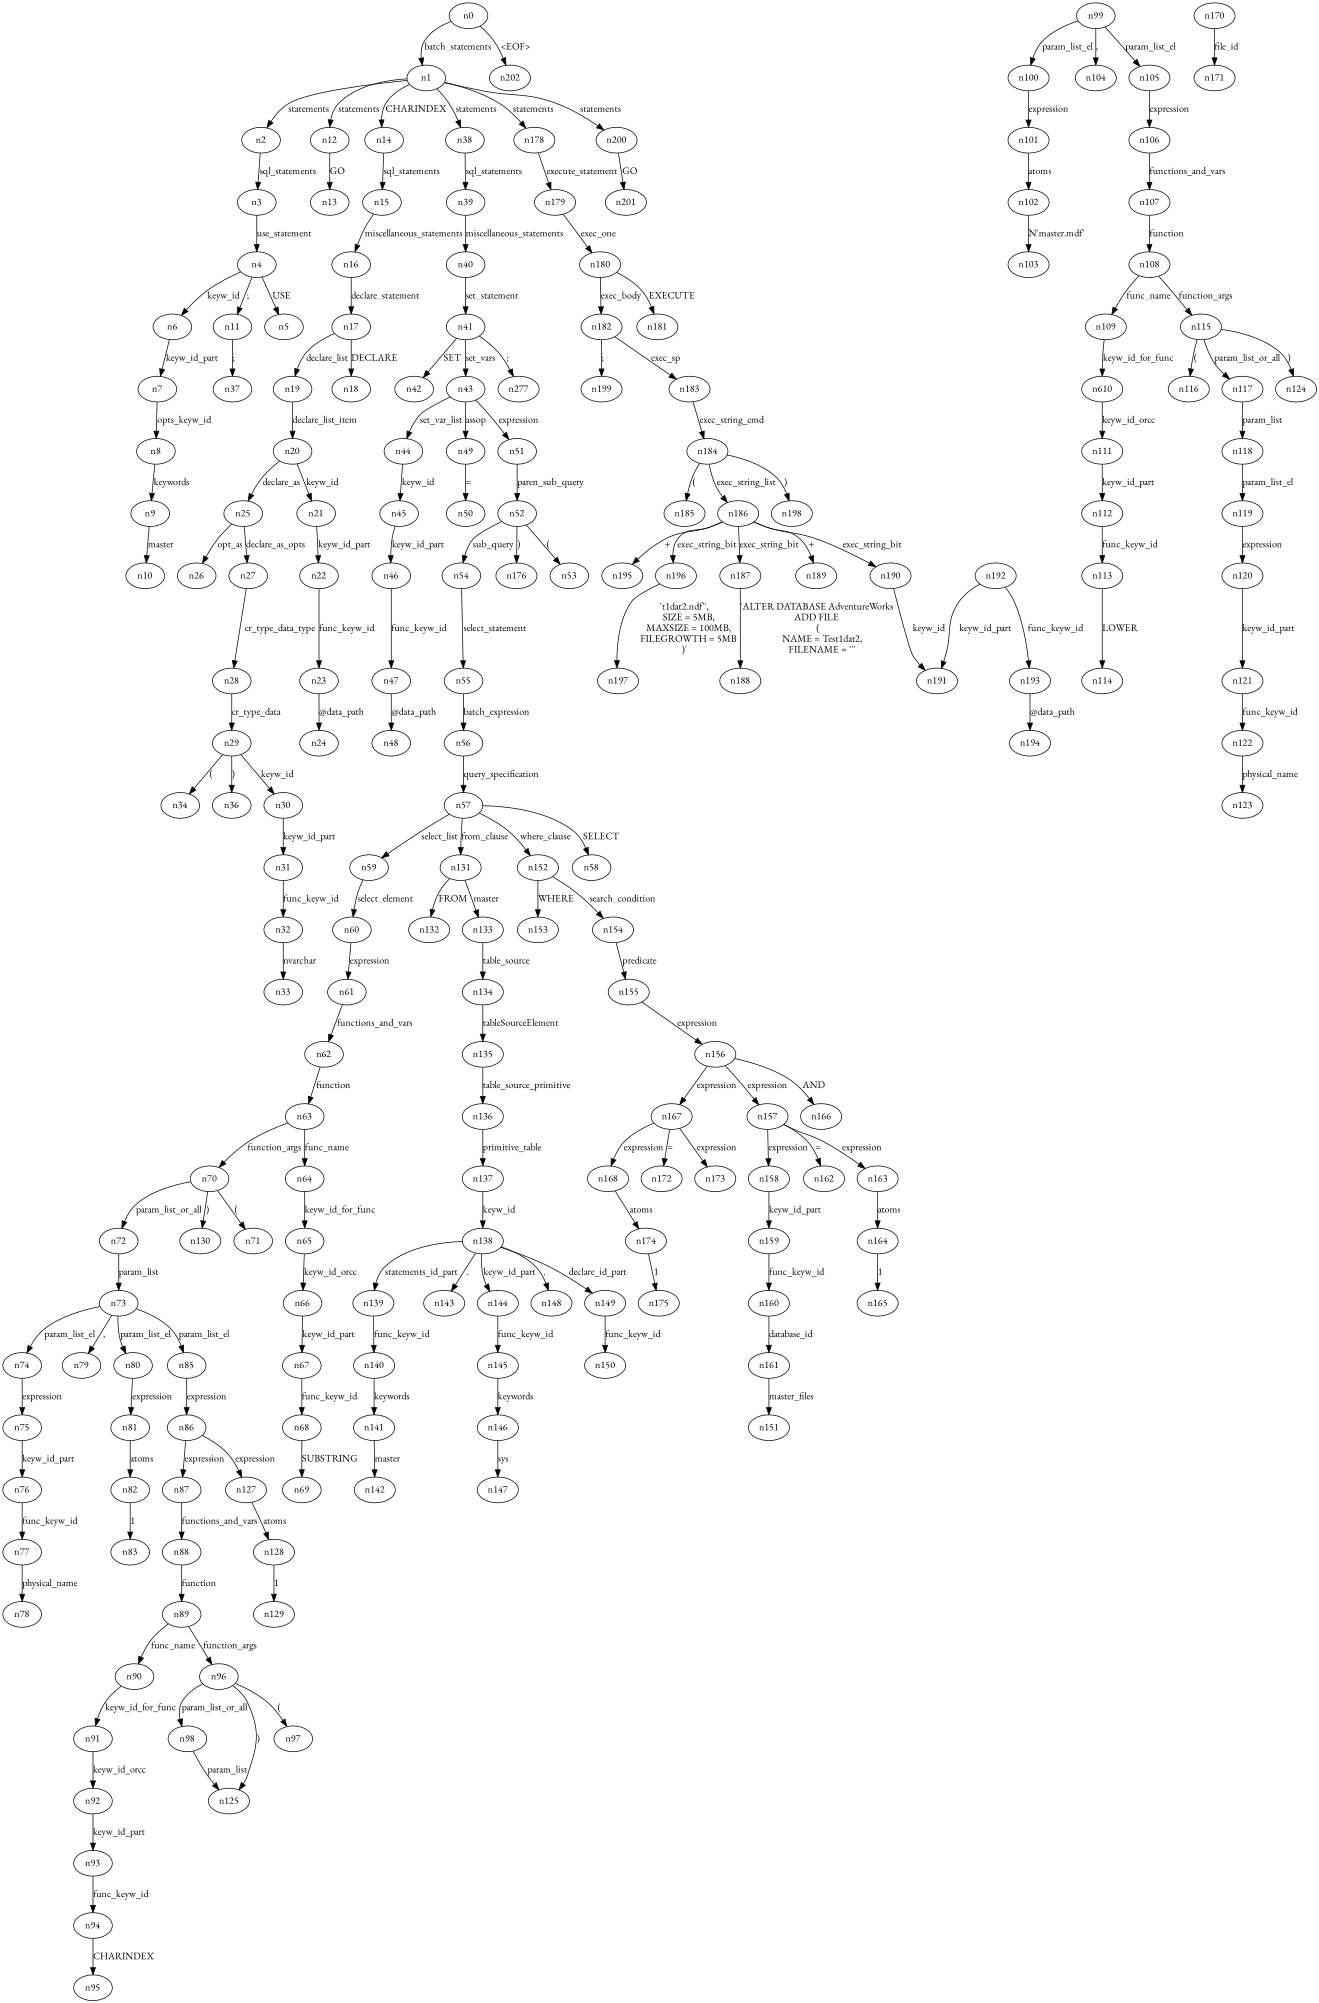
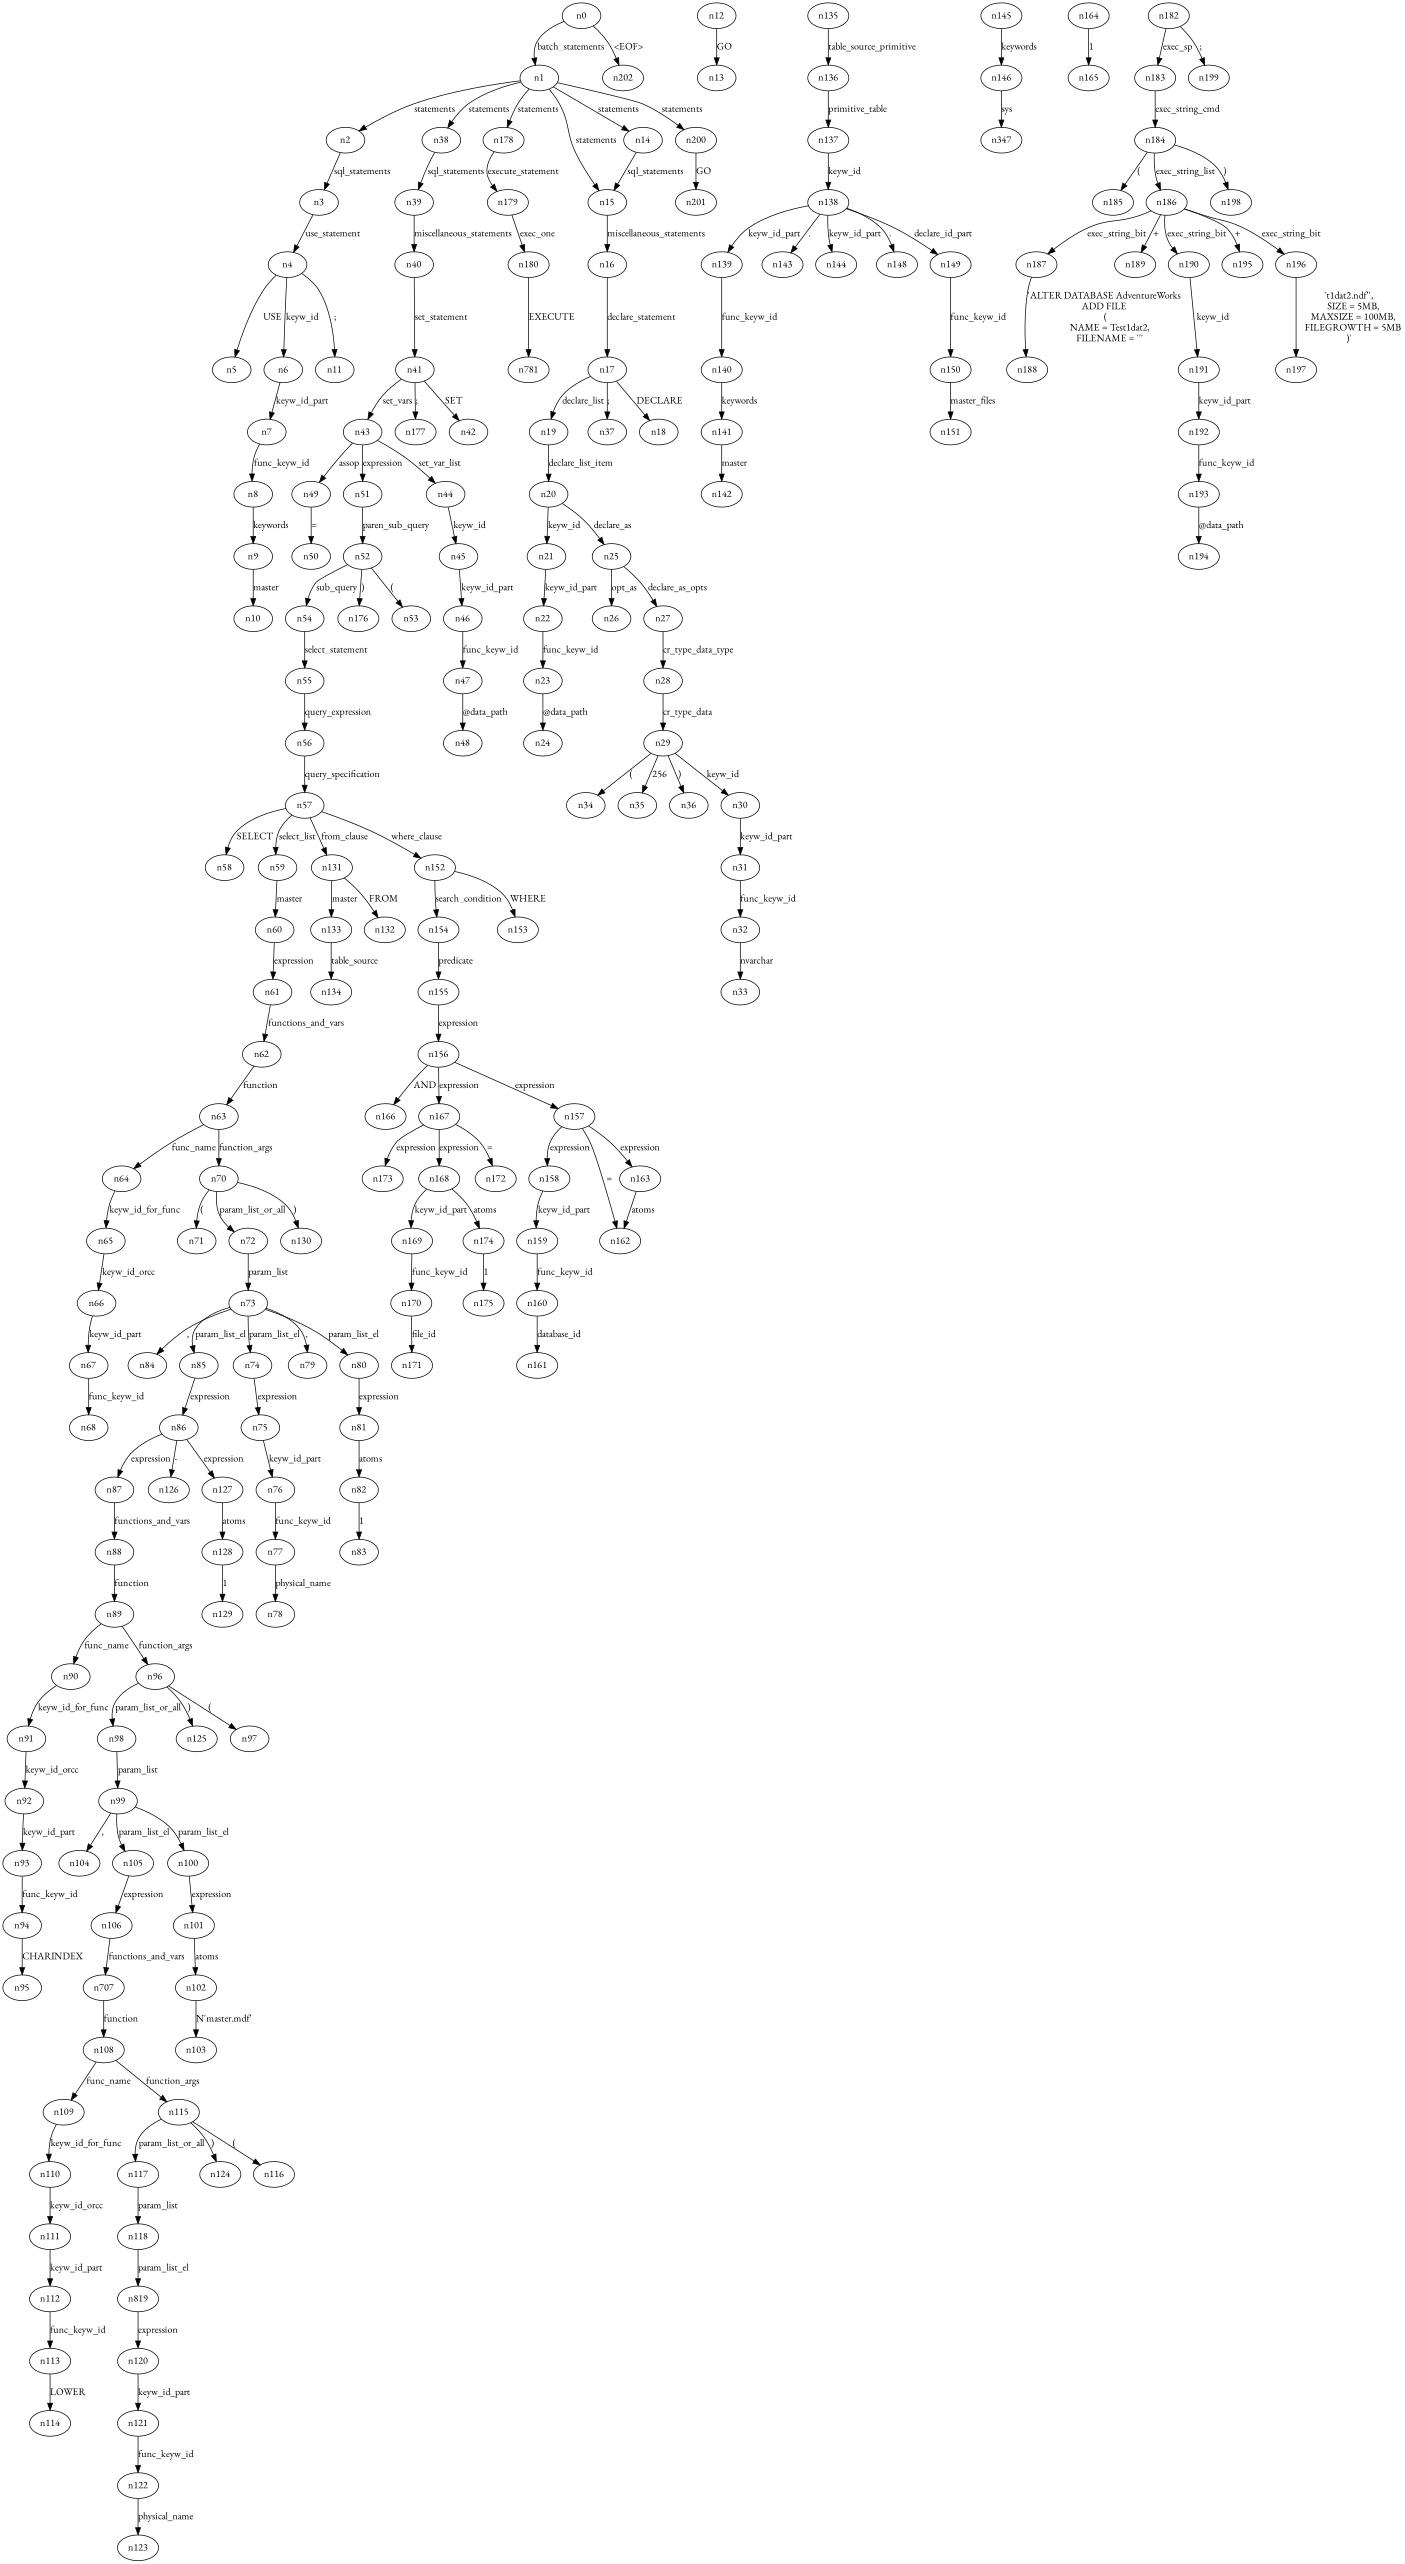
(356, 91) -> (570, 138)
(416, 109) -> (619, 109)
(1149, 202) -> (104, 1988)
(601, 292) -> none
(657, 327) -> (529, 370)
(232, 354) -> (607, 397)
(519, 389) -> (416, 432)
(1102, 389) -> (50, 2174)
(185, 420) -> (282, 463)
(1242, 514) -> (138, 2299)
(952, 617) -> (1199, 397)
(497, 712) -> (338, 712)
none -> (637, 805)
(386, 899) -> (290, 899)
(483, 1020) -> none
(878, 1206) -> (631, 1206)
none -> (412, 1241)
(422, 1272) -> (774, 234)
(498, 1331) -> none
none -> (147, 1365)
(769, 1393) -> (951, 397)
none -> (169, 1490)
(302, 1490) -> none
(498, 1490) -> (1001, 140)
(203, 1768) -> (117, 1766)
